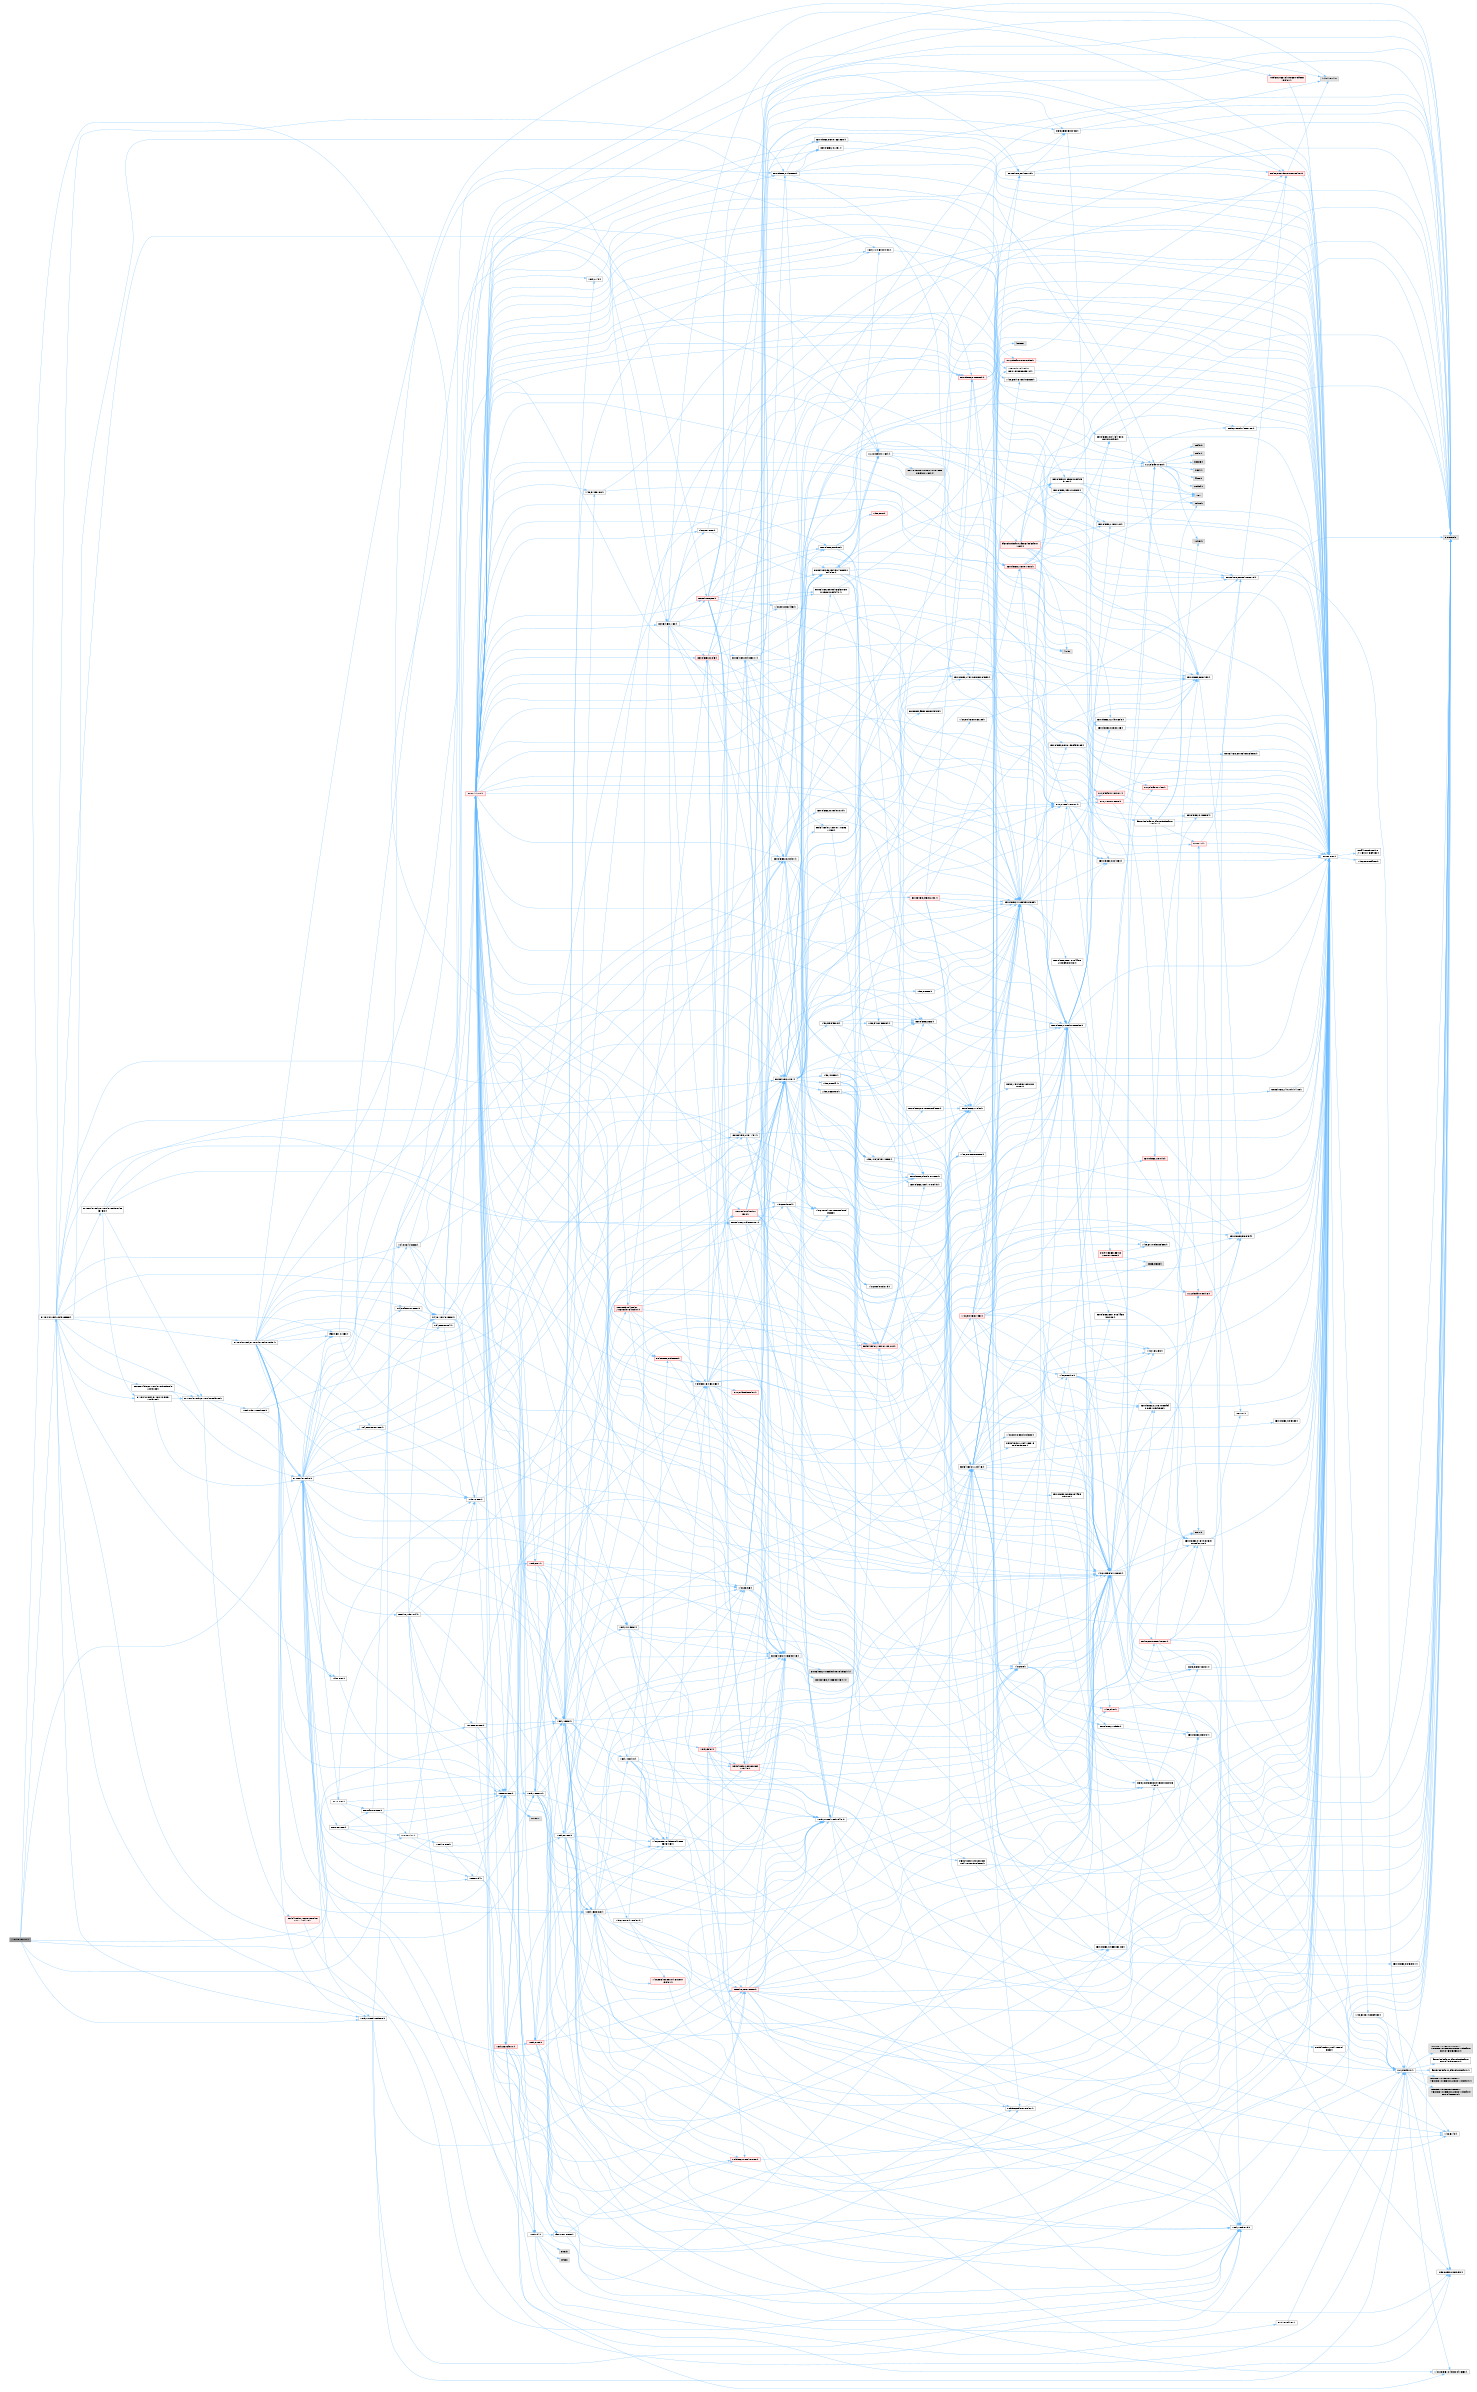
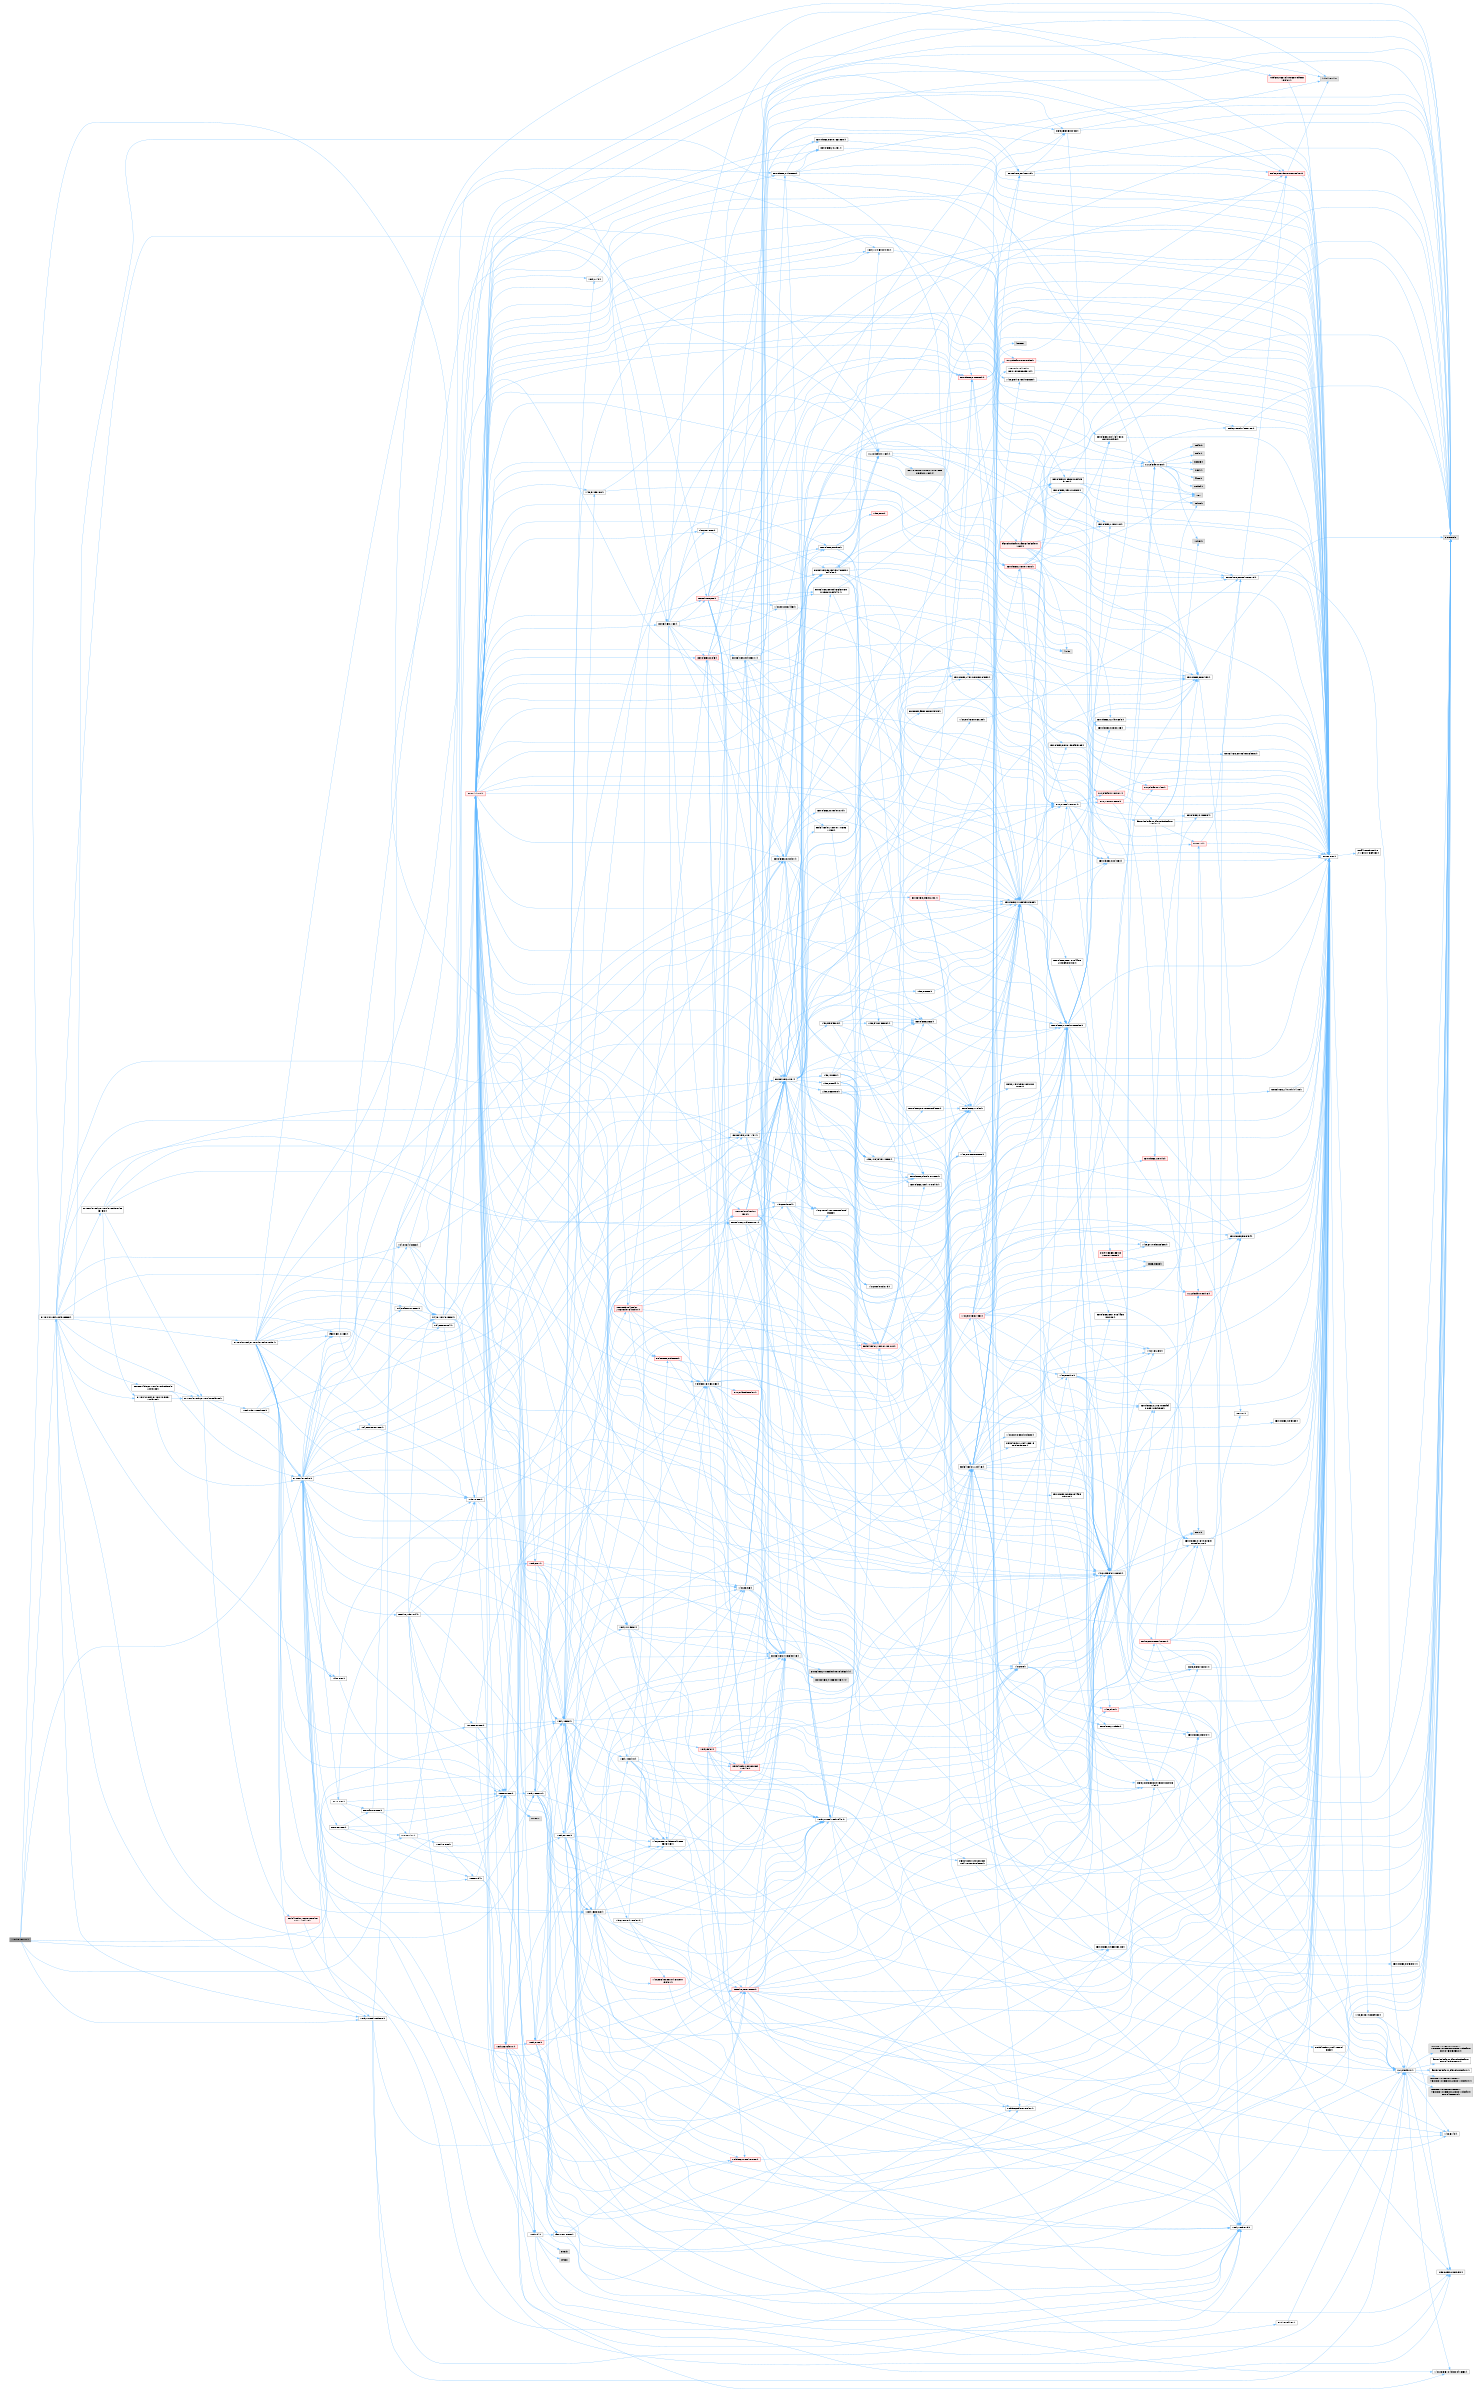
(583, 298) -> none
(67, 367) -> none
(1368, 861) -> none
